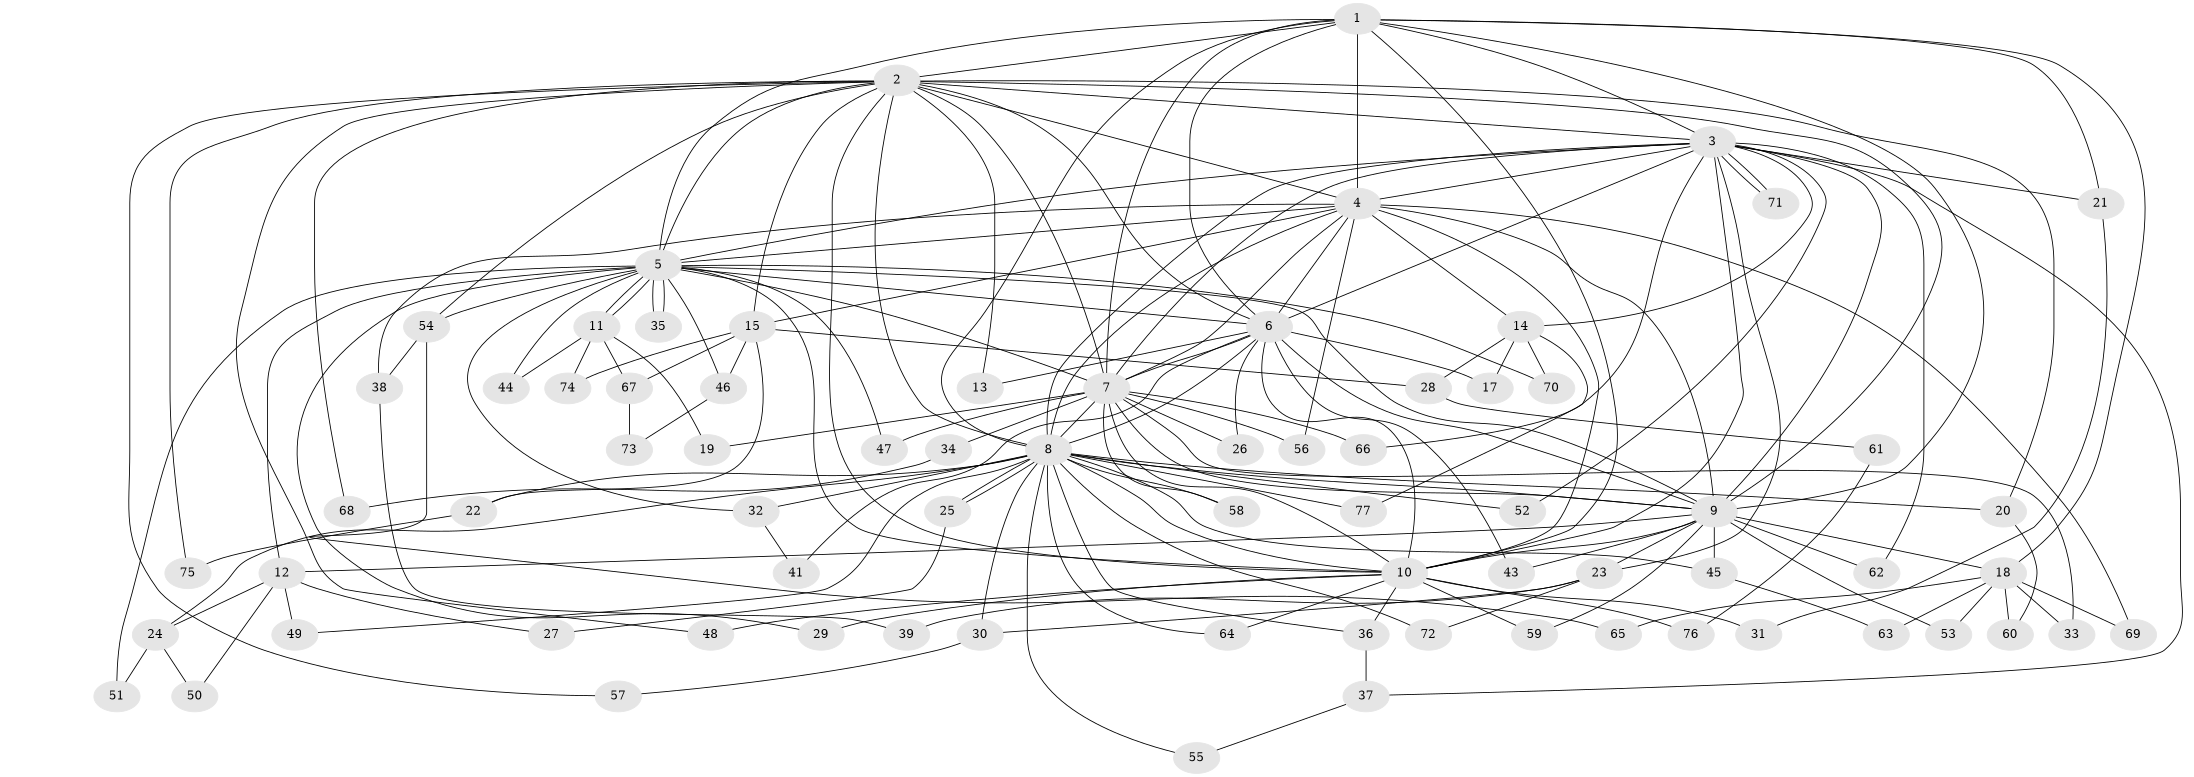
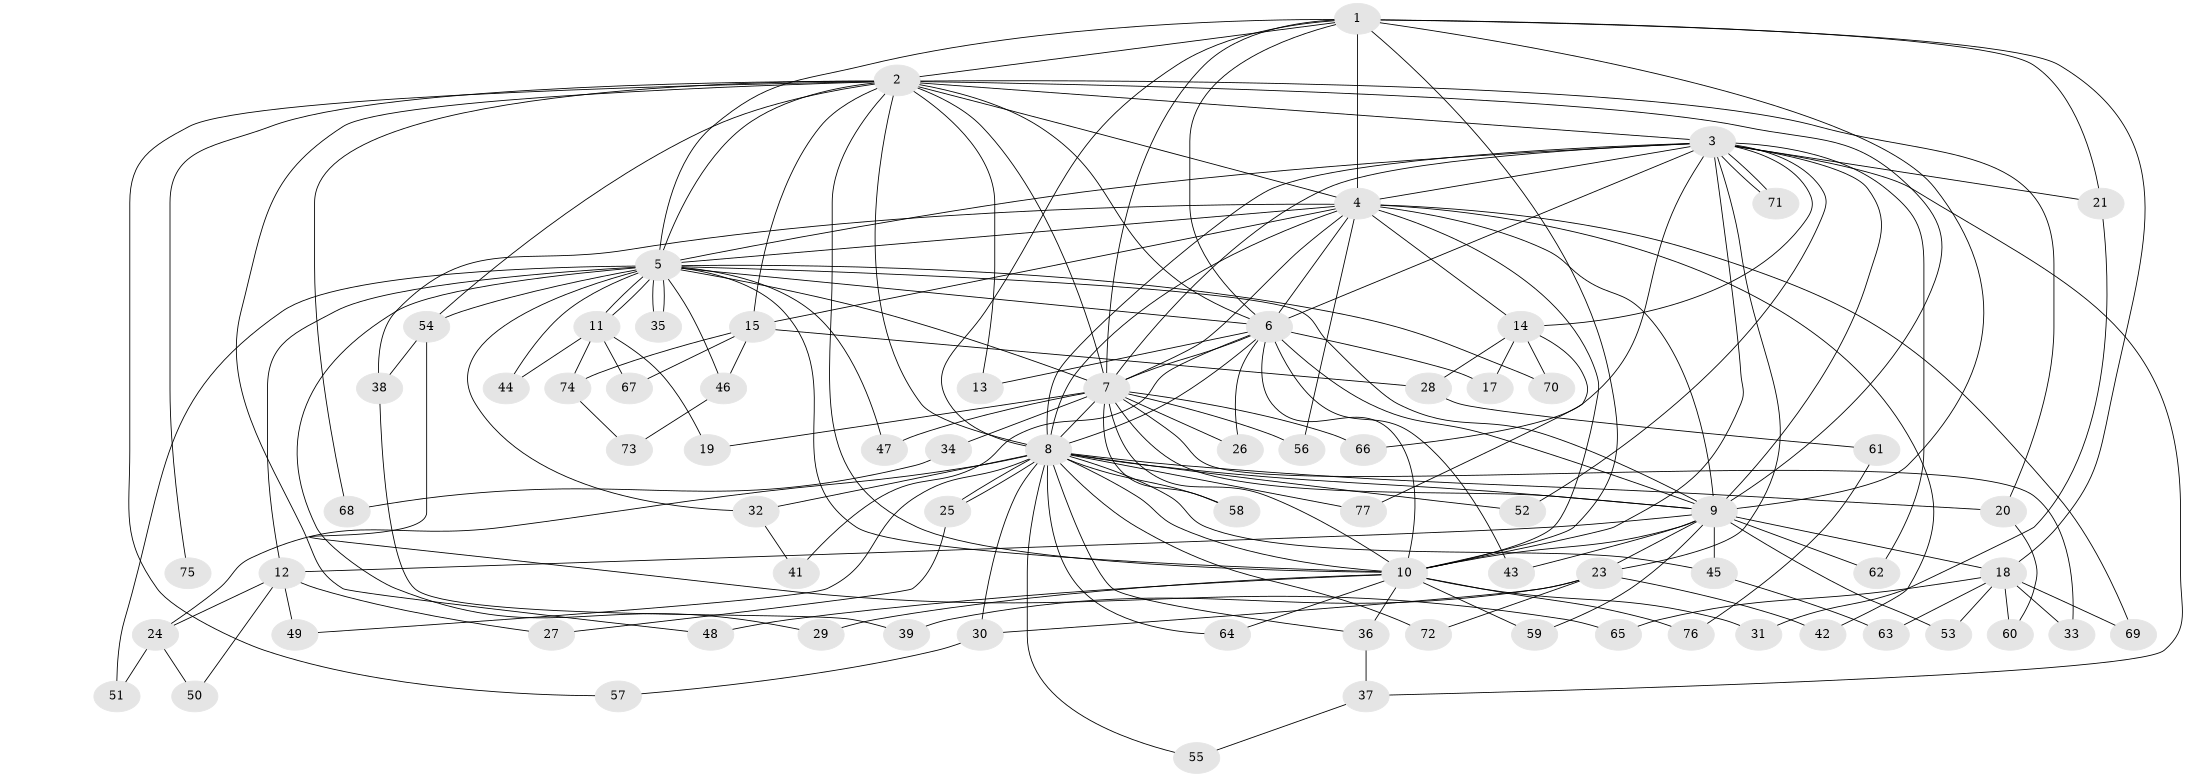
(1541, 66) -> none
(629, 419) -> (599, 419)
(474, 512) -> none
none -> (1823, 635)
